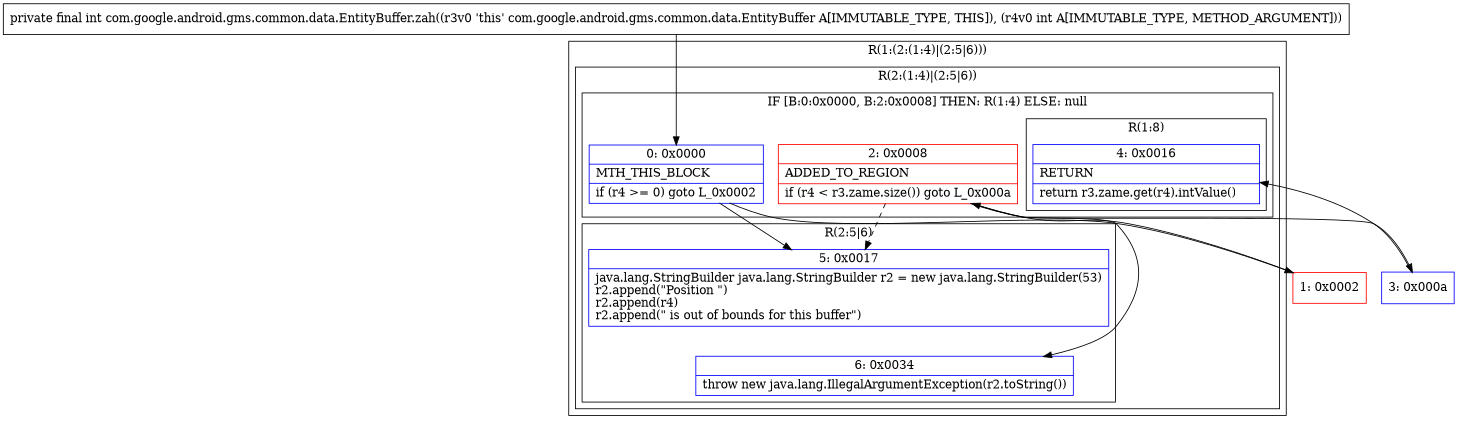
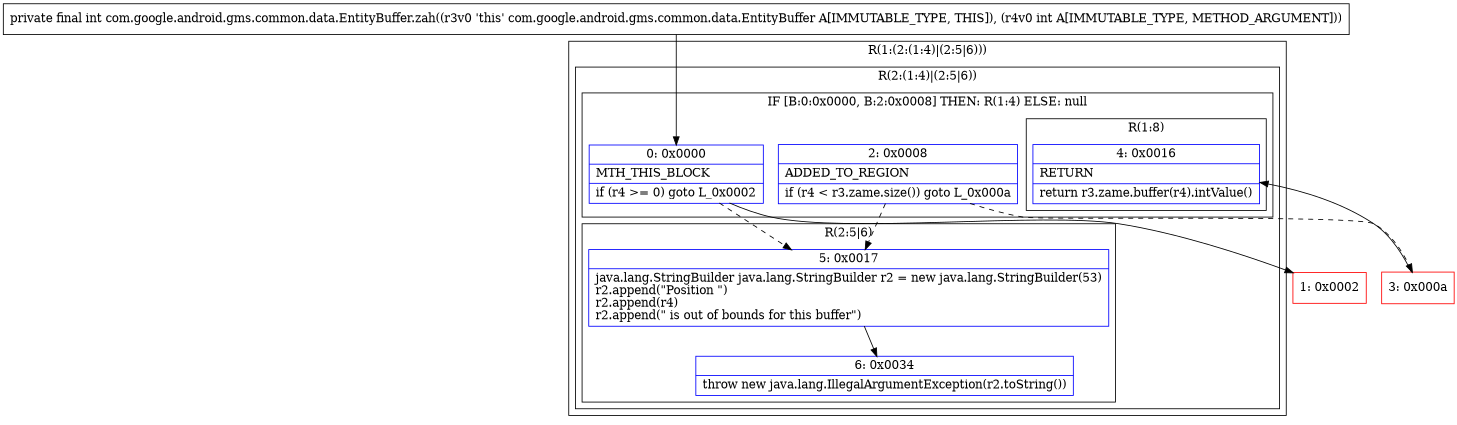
(898, 174) -> (898, 174)
(1138, 193) -> (1146, 193)
(1302, 219) -> (1302, 219)
(1139, 226) -> none
(760, 229) -> (760, 229)
(1128, 239) -> (869, 337)
(1418, 288) -> (1418, 288)
